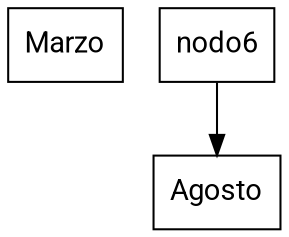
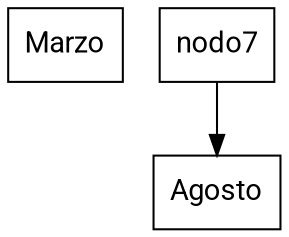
(217, 45) -> (217, 45)
